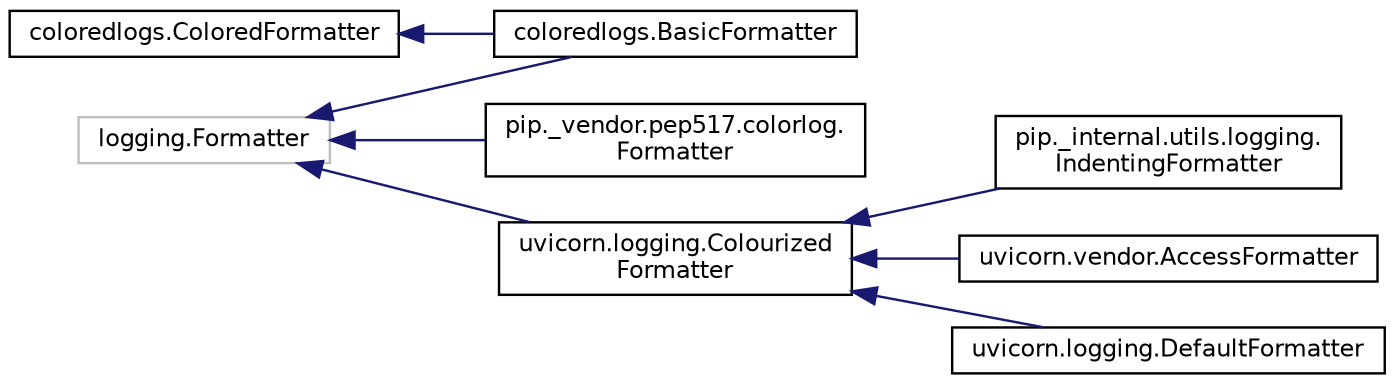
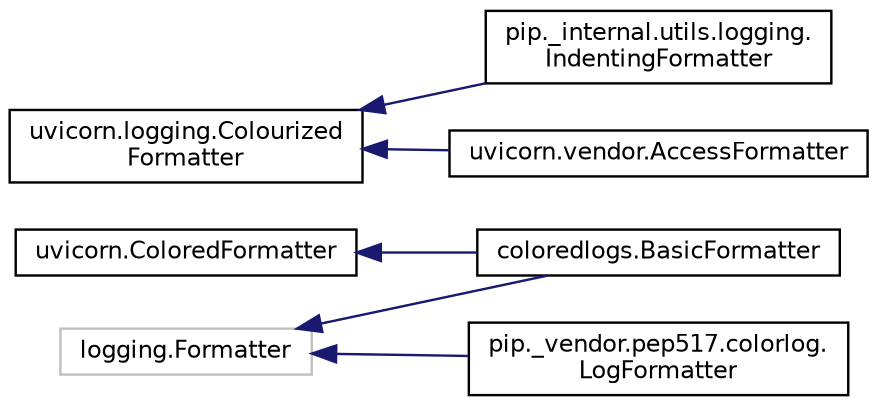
(204, 34) -> (186, 253)
(675, 140) -> (659, 359)
(426, 196) -> none
(1168, 350) -> none
